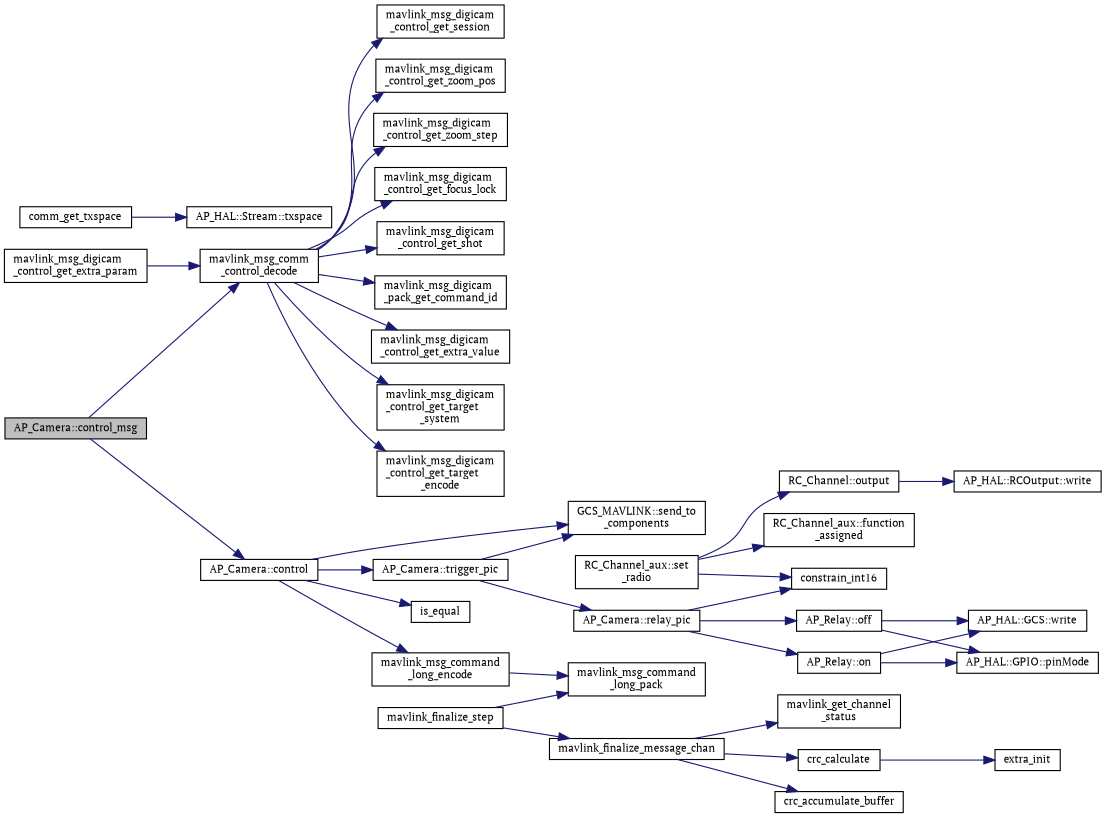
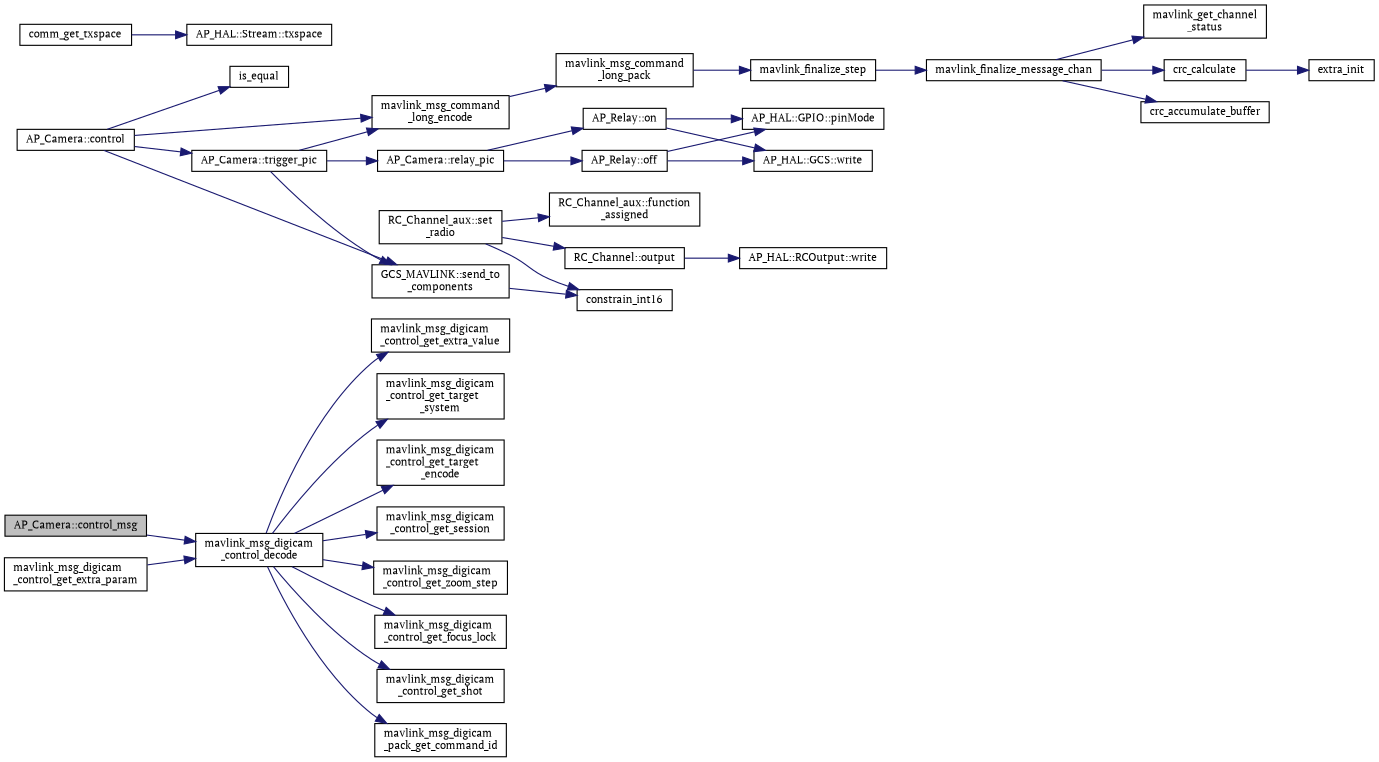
(441, 76) -> none
none -> (333, 141)
(259, 266) -> (259, 550)
(163, 496) -> none
(734, 601) -> (537, 291)
(526, 701) -> (716, 70)
